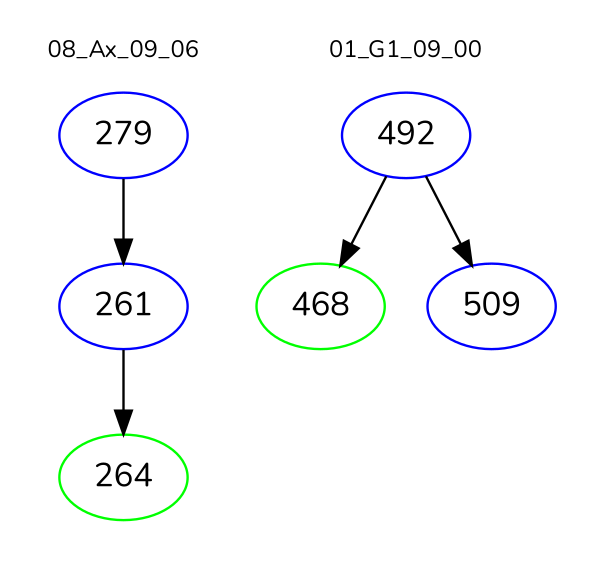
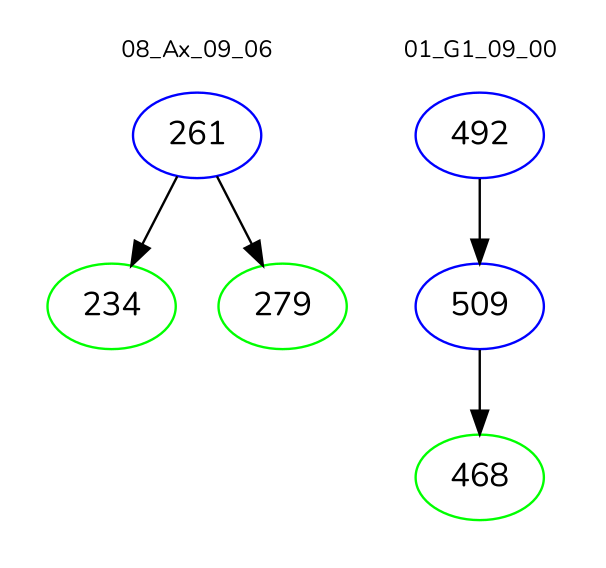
(124, 135) -> (283, 306)
(124, 209) -> (234, 210)
(369, 210) -> (480, 380)
(124, 477) -> (112, 306)
